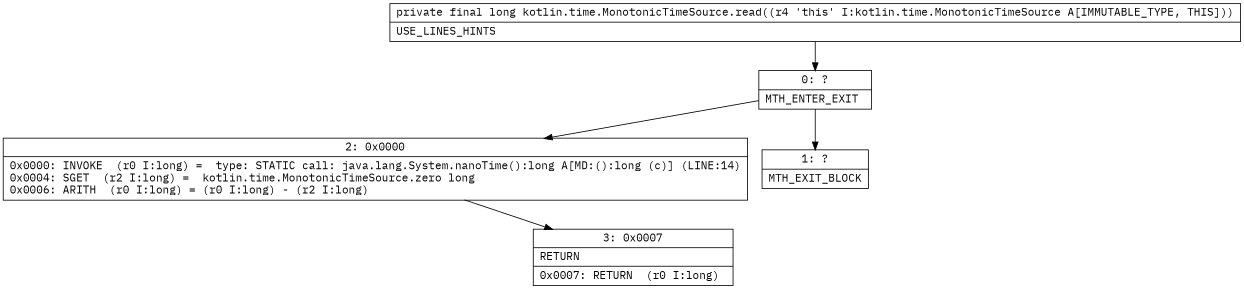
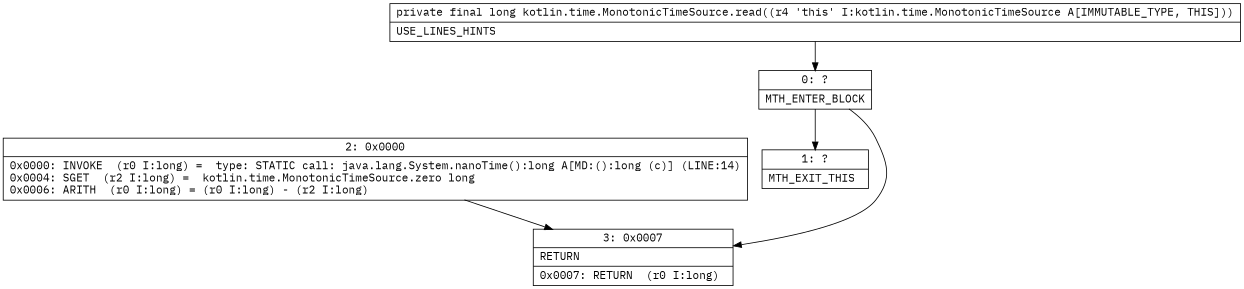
(812, 99) -> (815, 99)
(655, 119) -> (861, 211)
(815, 178) -> (812, 178)
